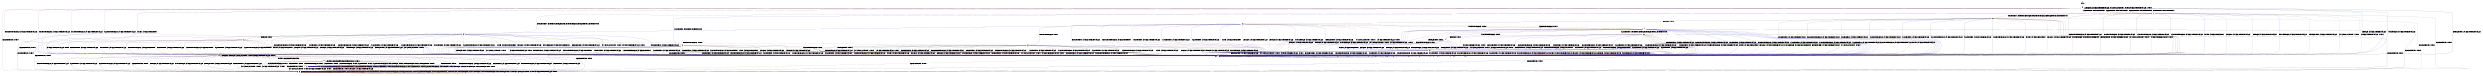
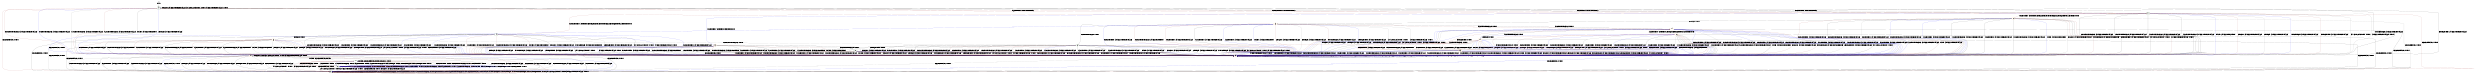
none -> (250, 47)
none -> (1794, 70)
